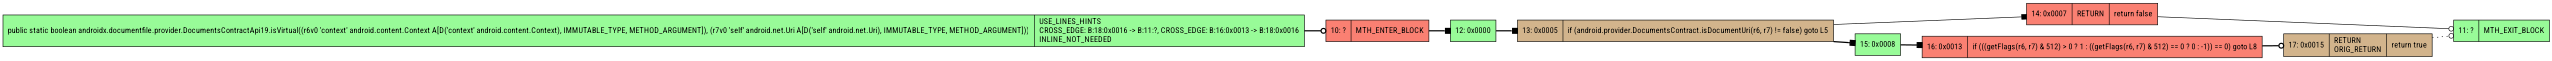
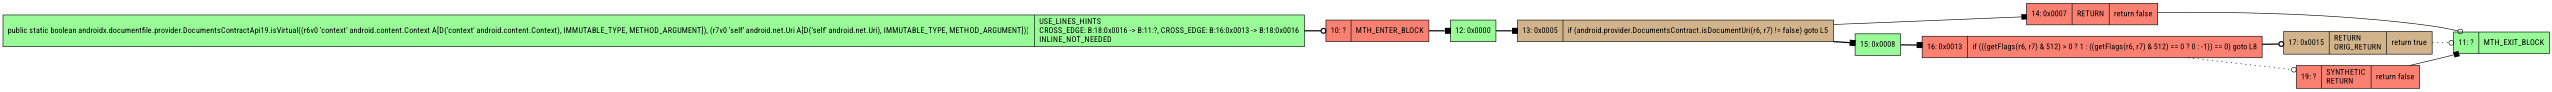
none -> (2358, 77)
